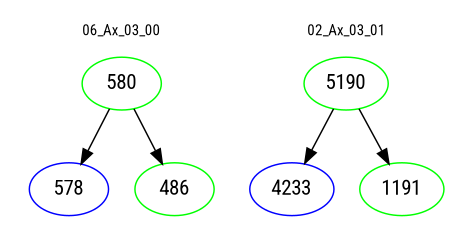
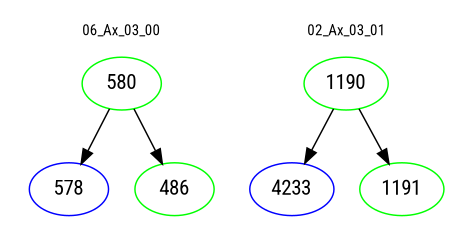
(346, 84) -> (346, 84)
